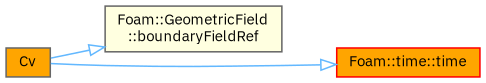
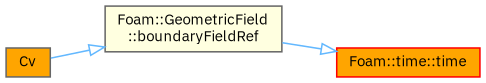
(186, 66) -> (302, 46)
